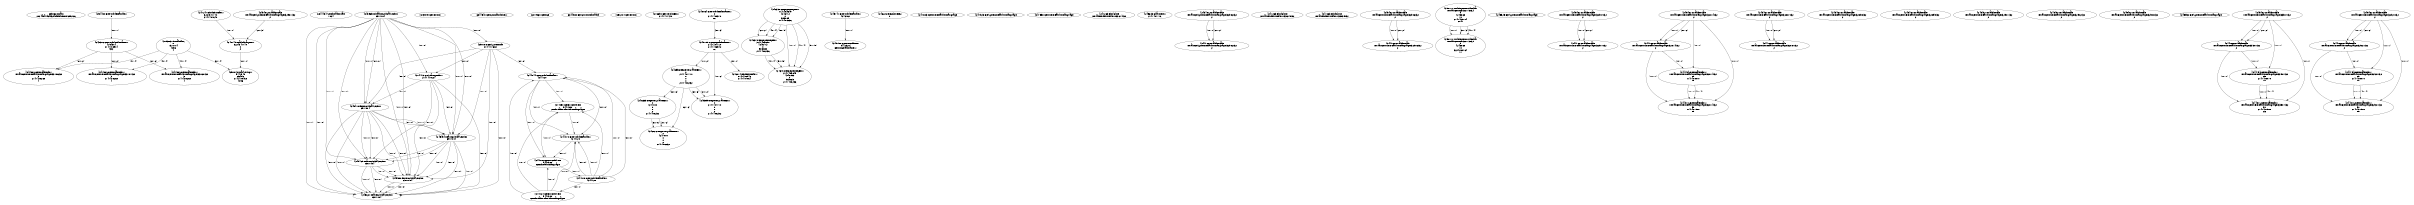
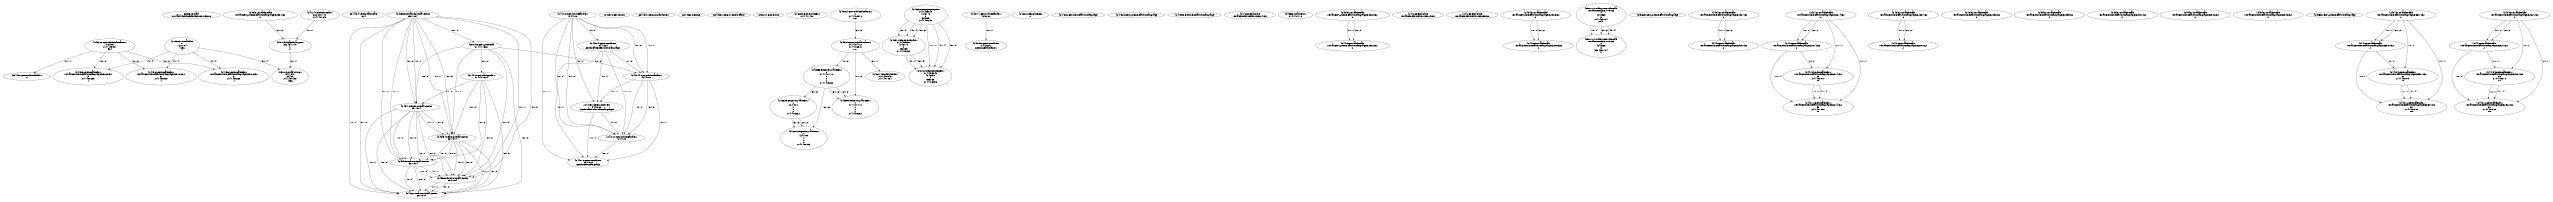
(111, 28) -> (64, 60)
(410, 43) -> none
(570, 171) -> (542, 92)
